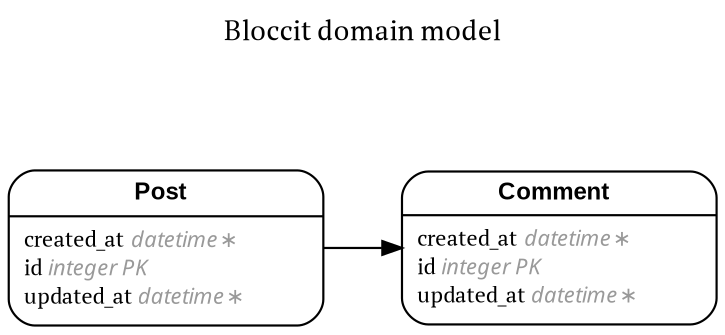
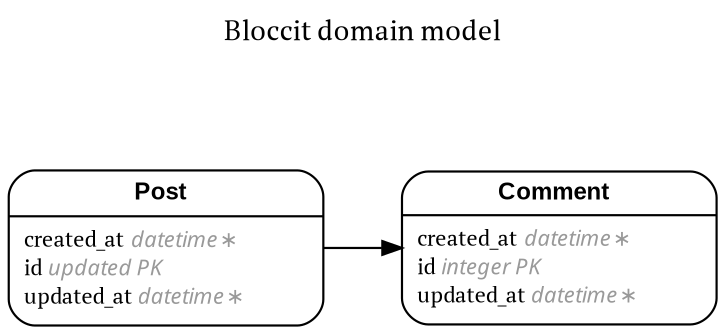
(98, 269) -> (105, 269)
